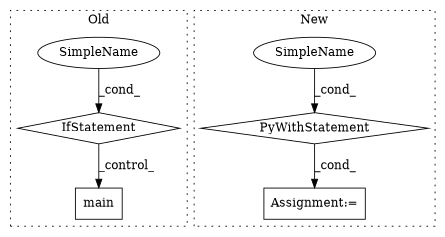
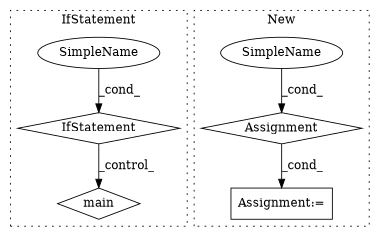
(99, 20) -> (99, 20)
(315, 128) -> (282, 128)
(99, 204) -> (99, 204)
